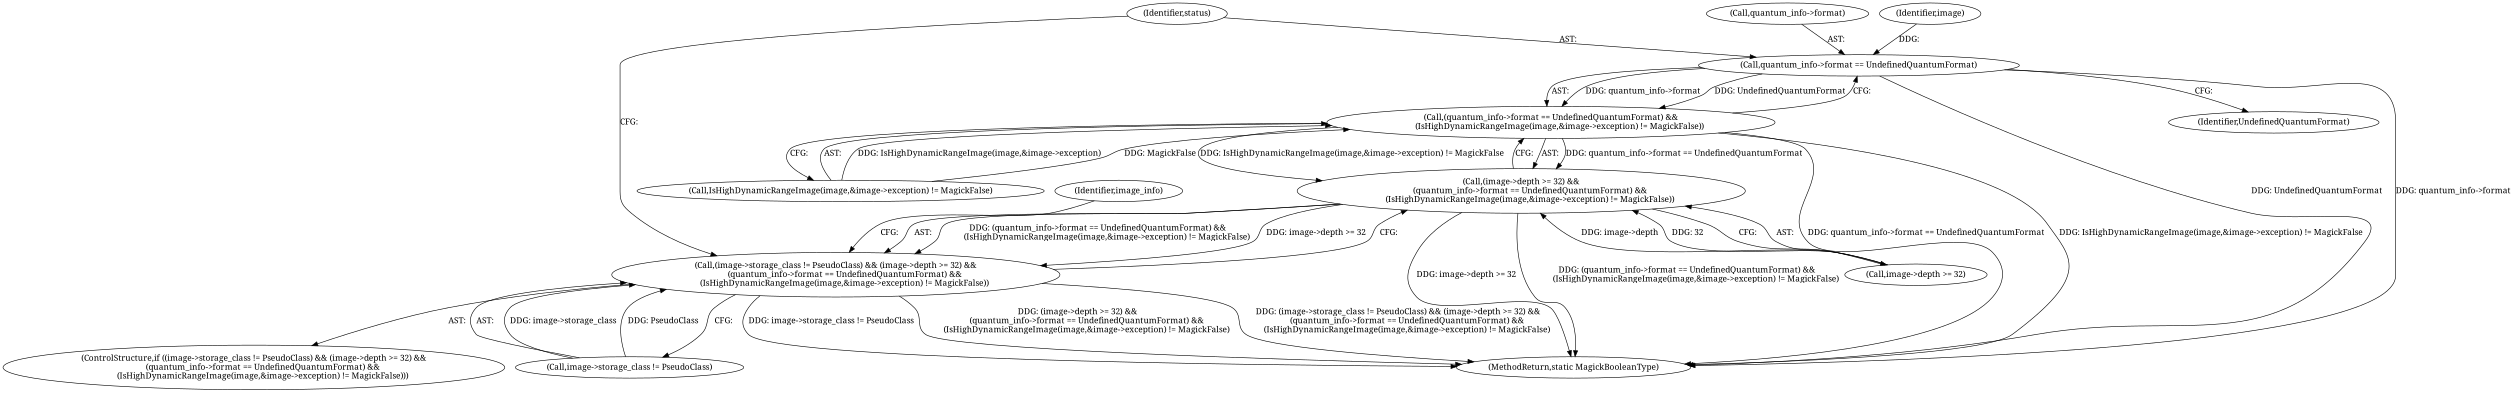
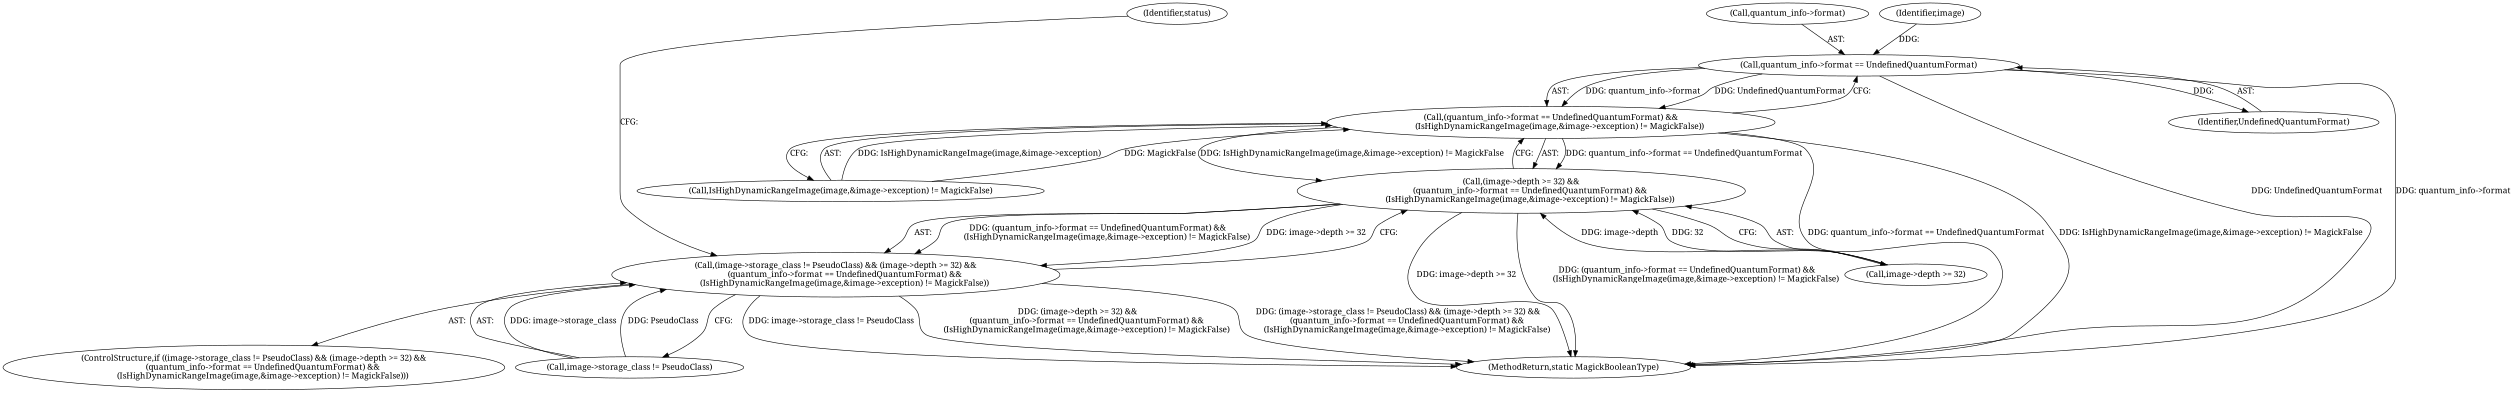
(1487, 37) -> (2146, 75)
(2205, 91) -> (2205, 91)
(1119, 191) -> none
